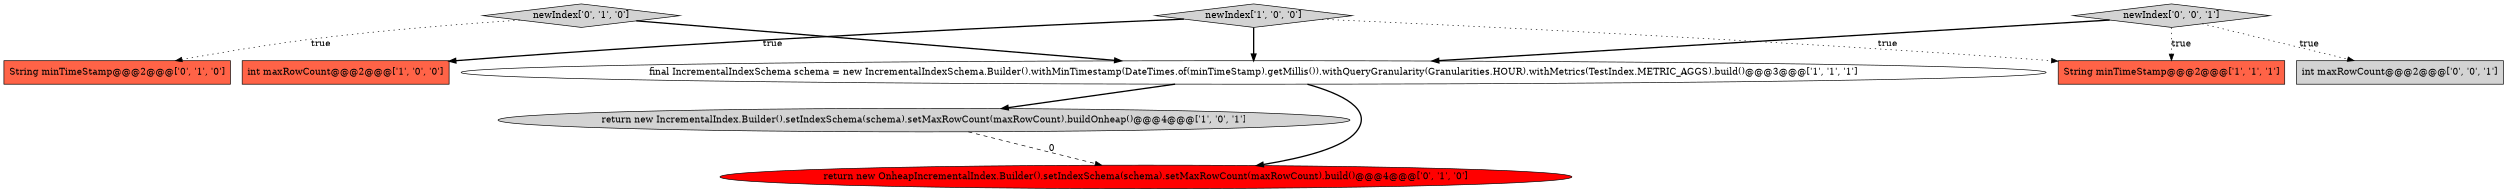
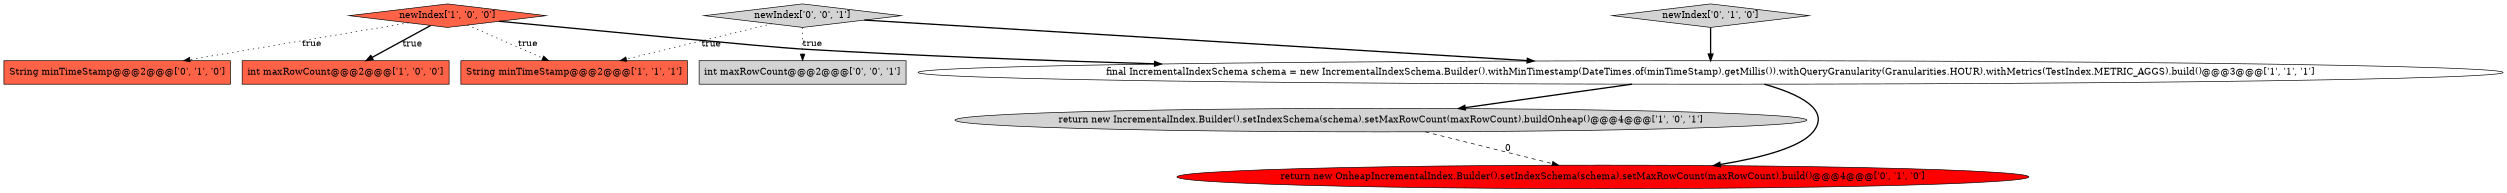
(1254, 16) -> (447, 16)
(350, 35) -> (299, 41)
